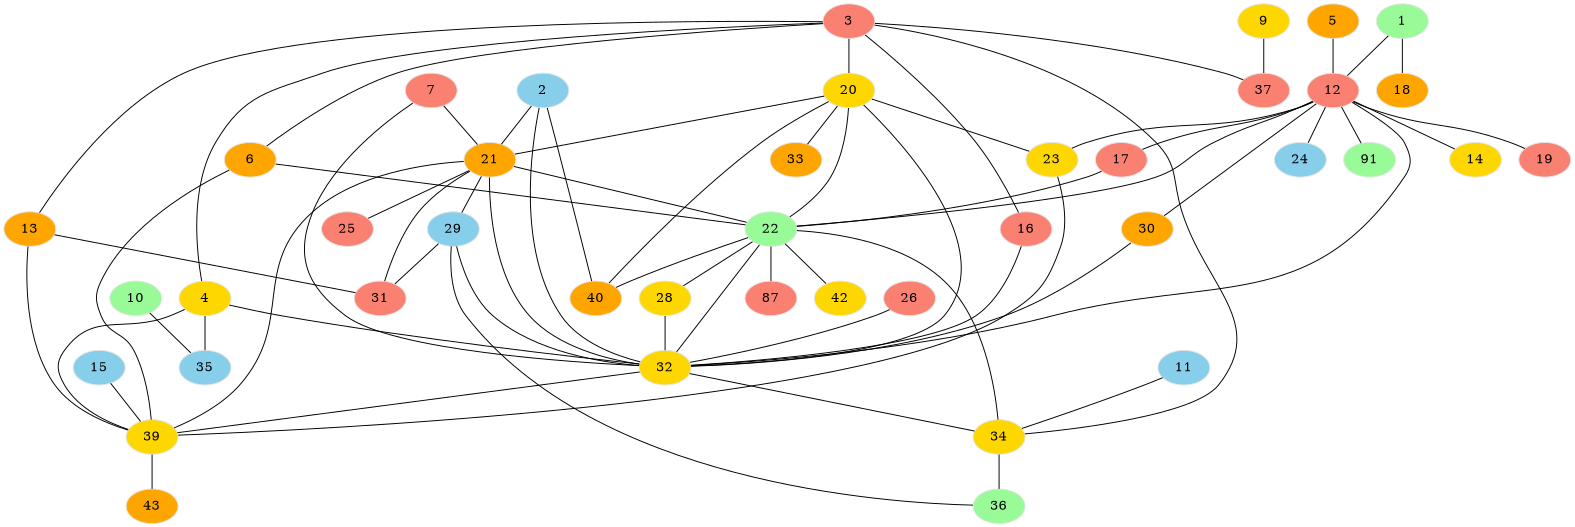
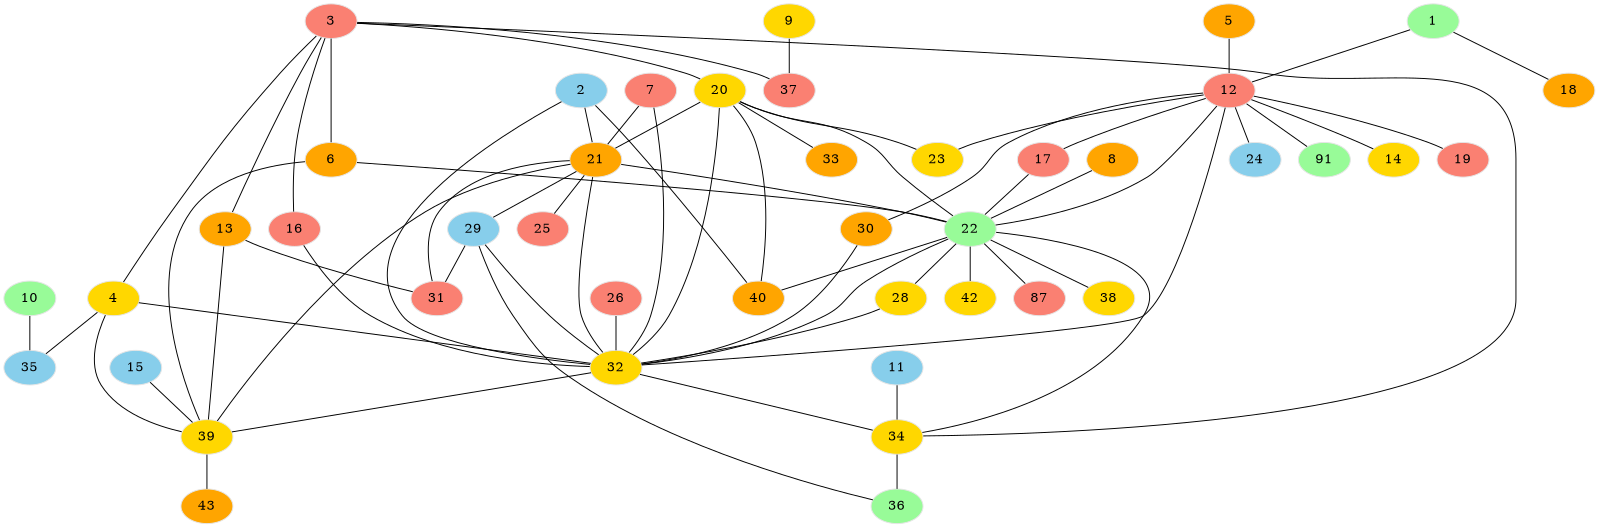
none -> (1113, 160)
none -> (1109, 298)
(678, 396) -> none
